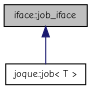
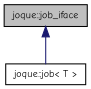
(46, 16) -> (46, 16)
